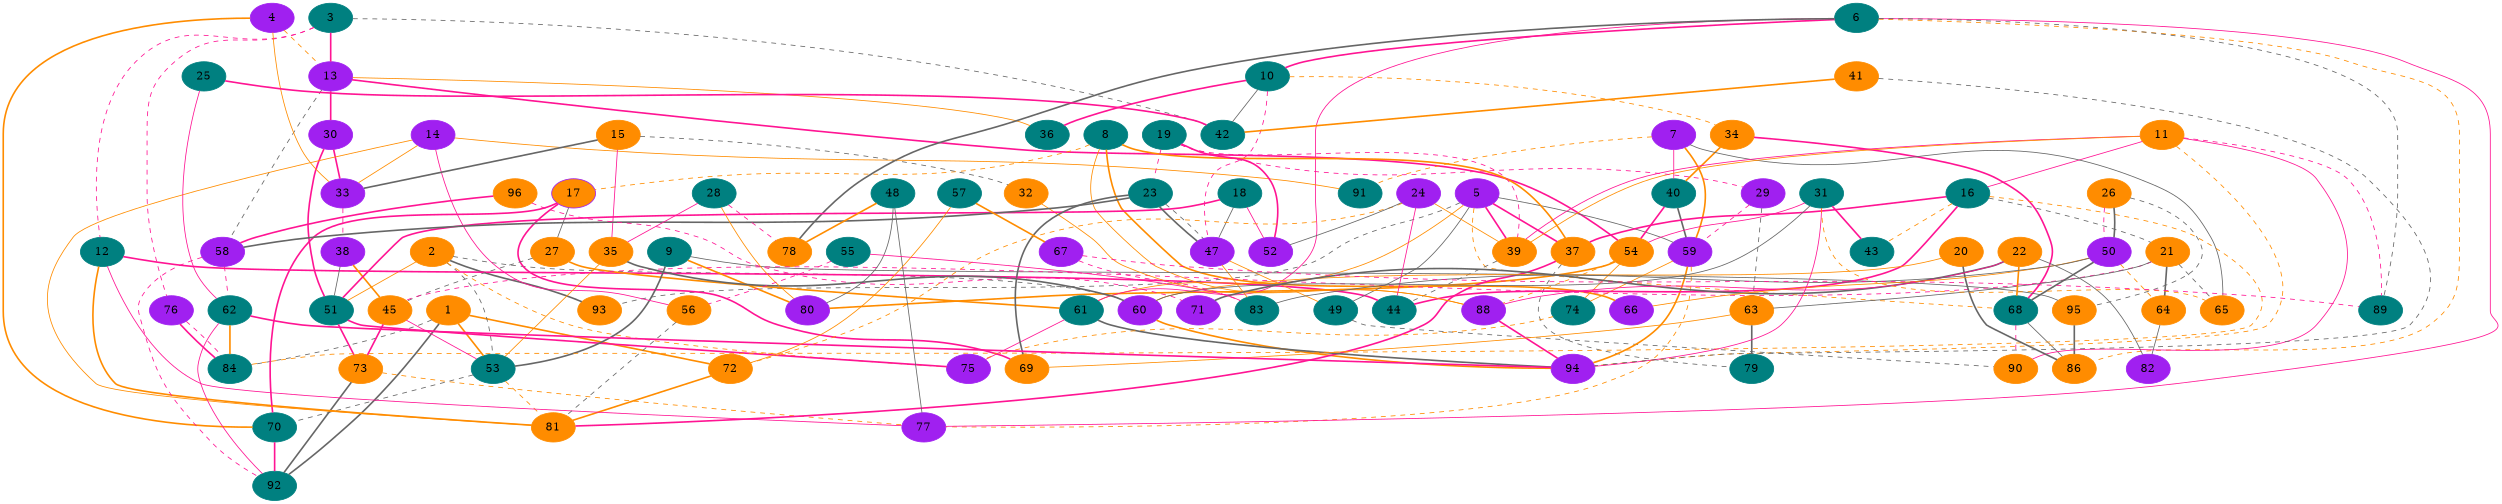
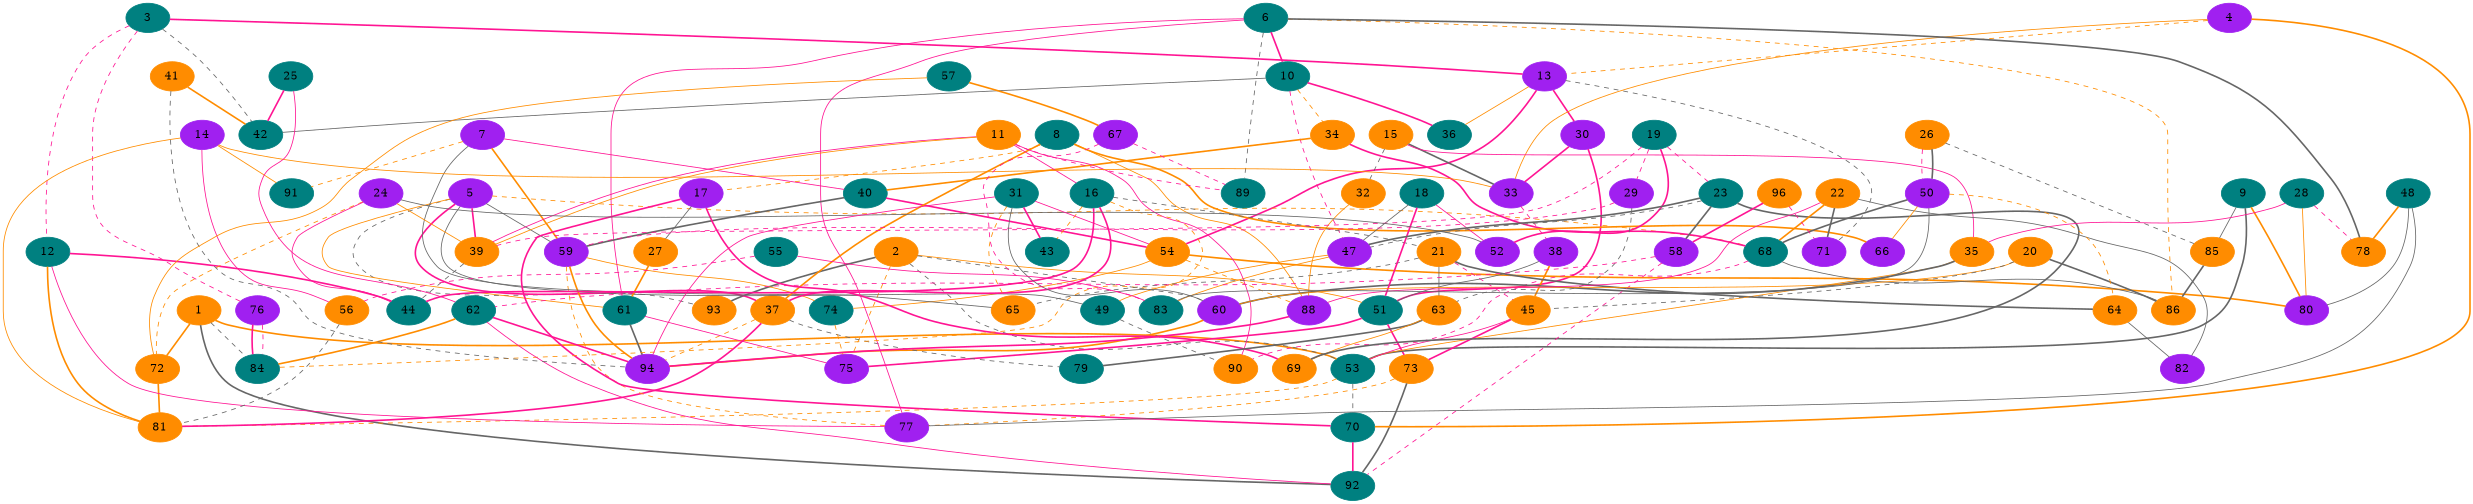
(275, 163) -> (1759, 124)
(574, 193) -> (701, 193)
(460, 281) -> (1678, 302)
(2074, 310) -> (2212, 252)
(2222, 334) -> (728, 332)
